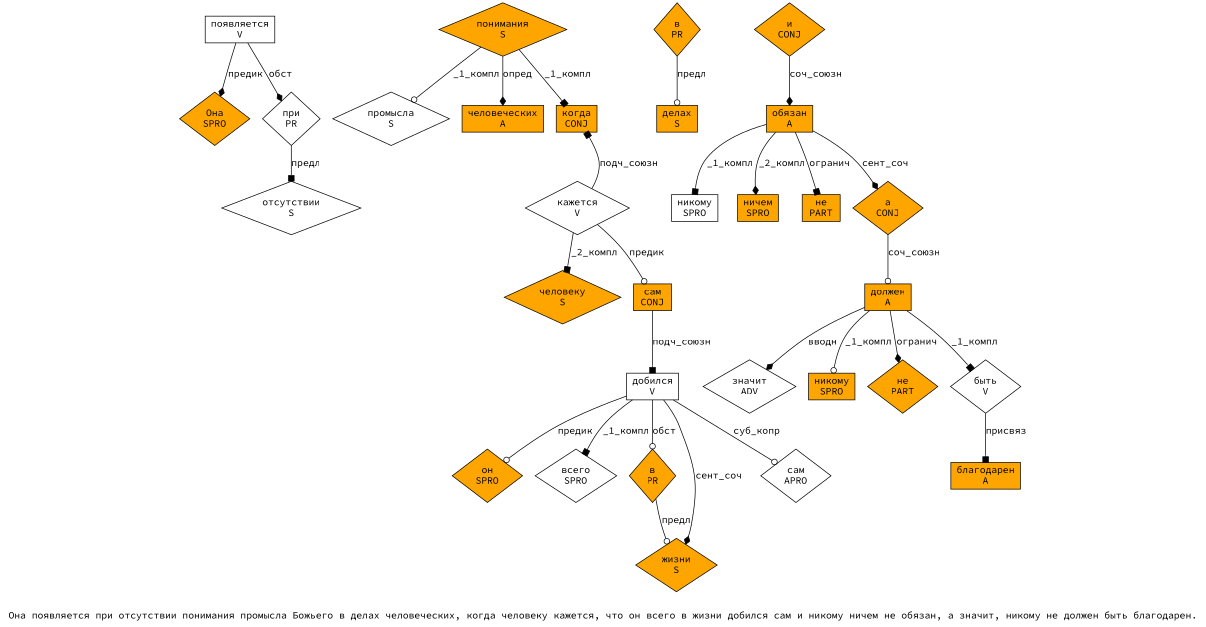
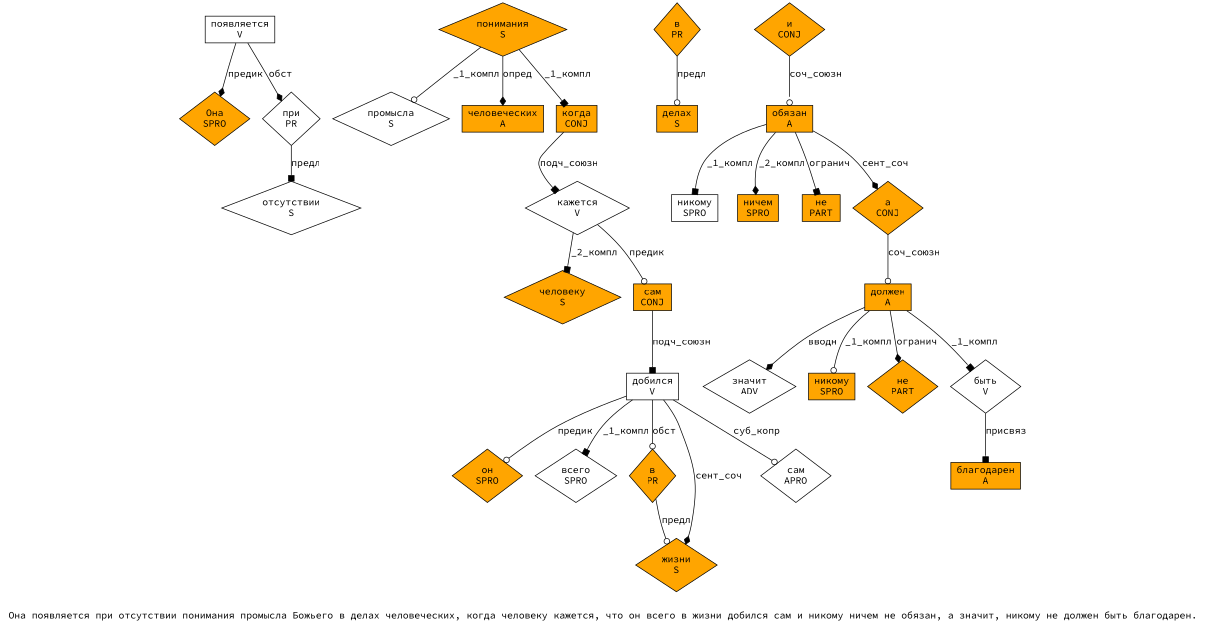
(790, 77) -> (790, 77)
(599, 163) -> (541, 157)
